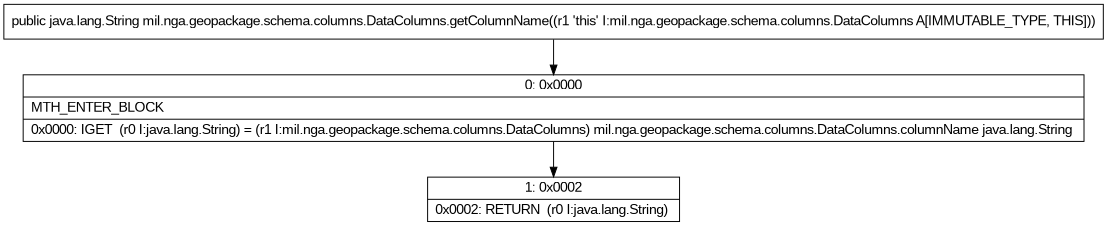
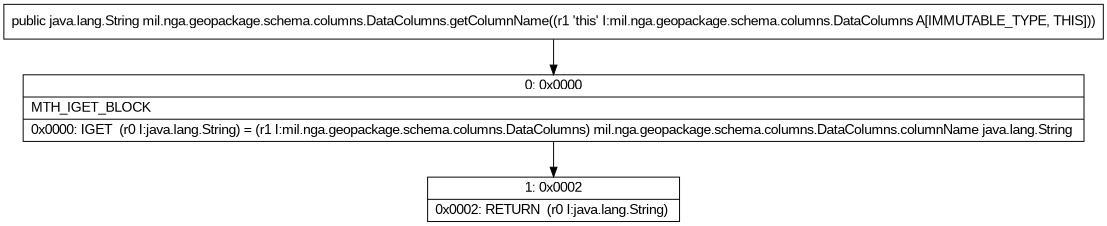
(97, 108) -> (91, 108)
